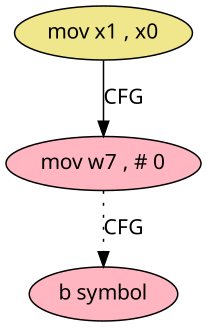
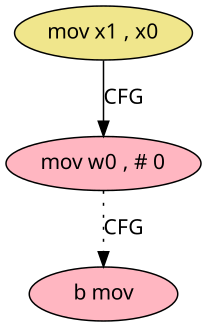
(104, 164) -> (104, 164)
(104, 294) -> (104, 294)
